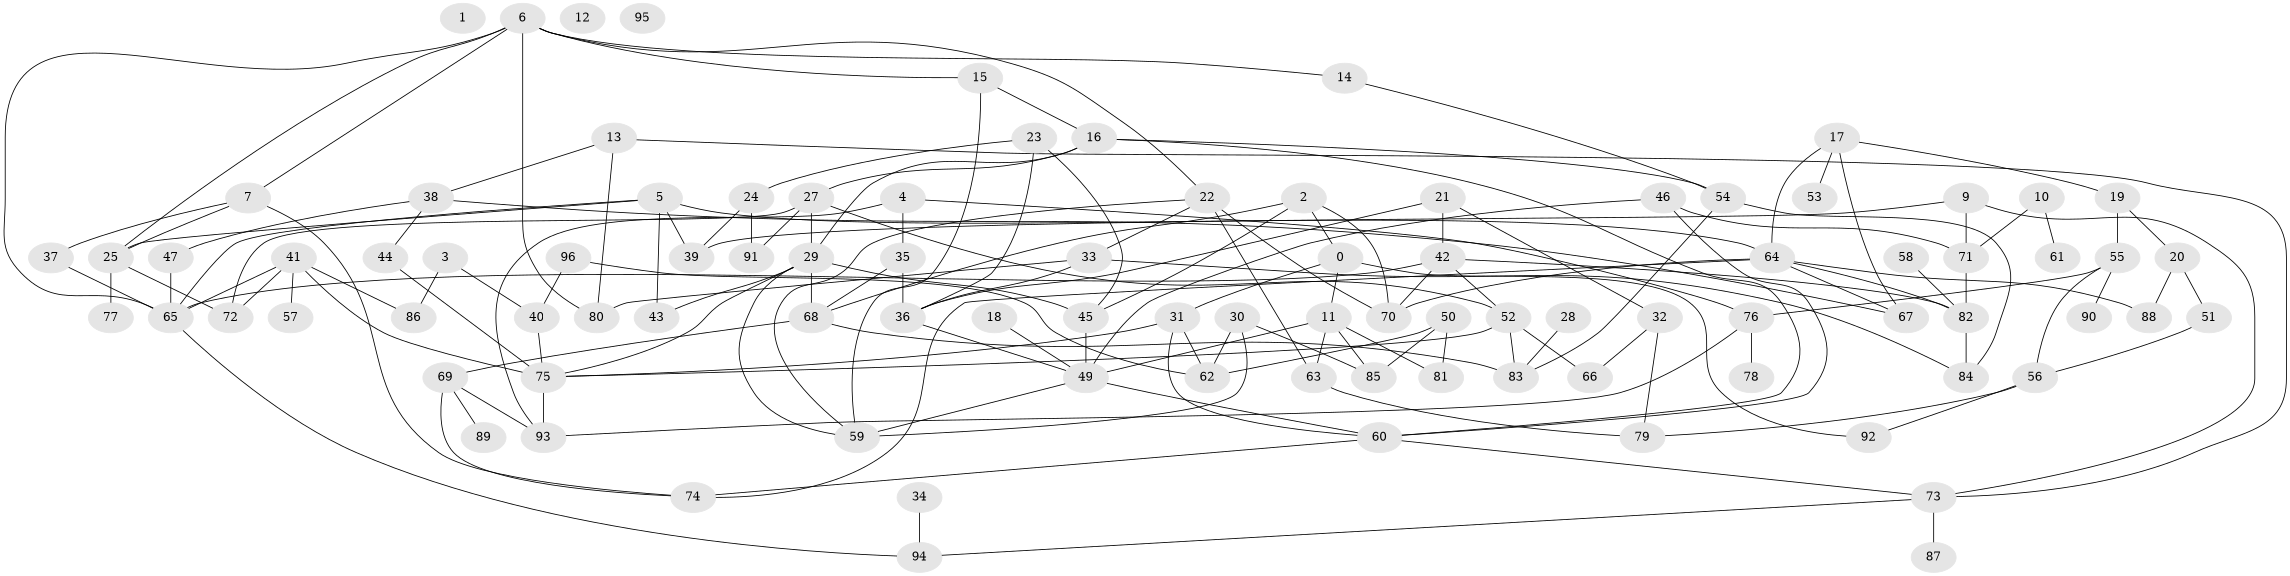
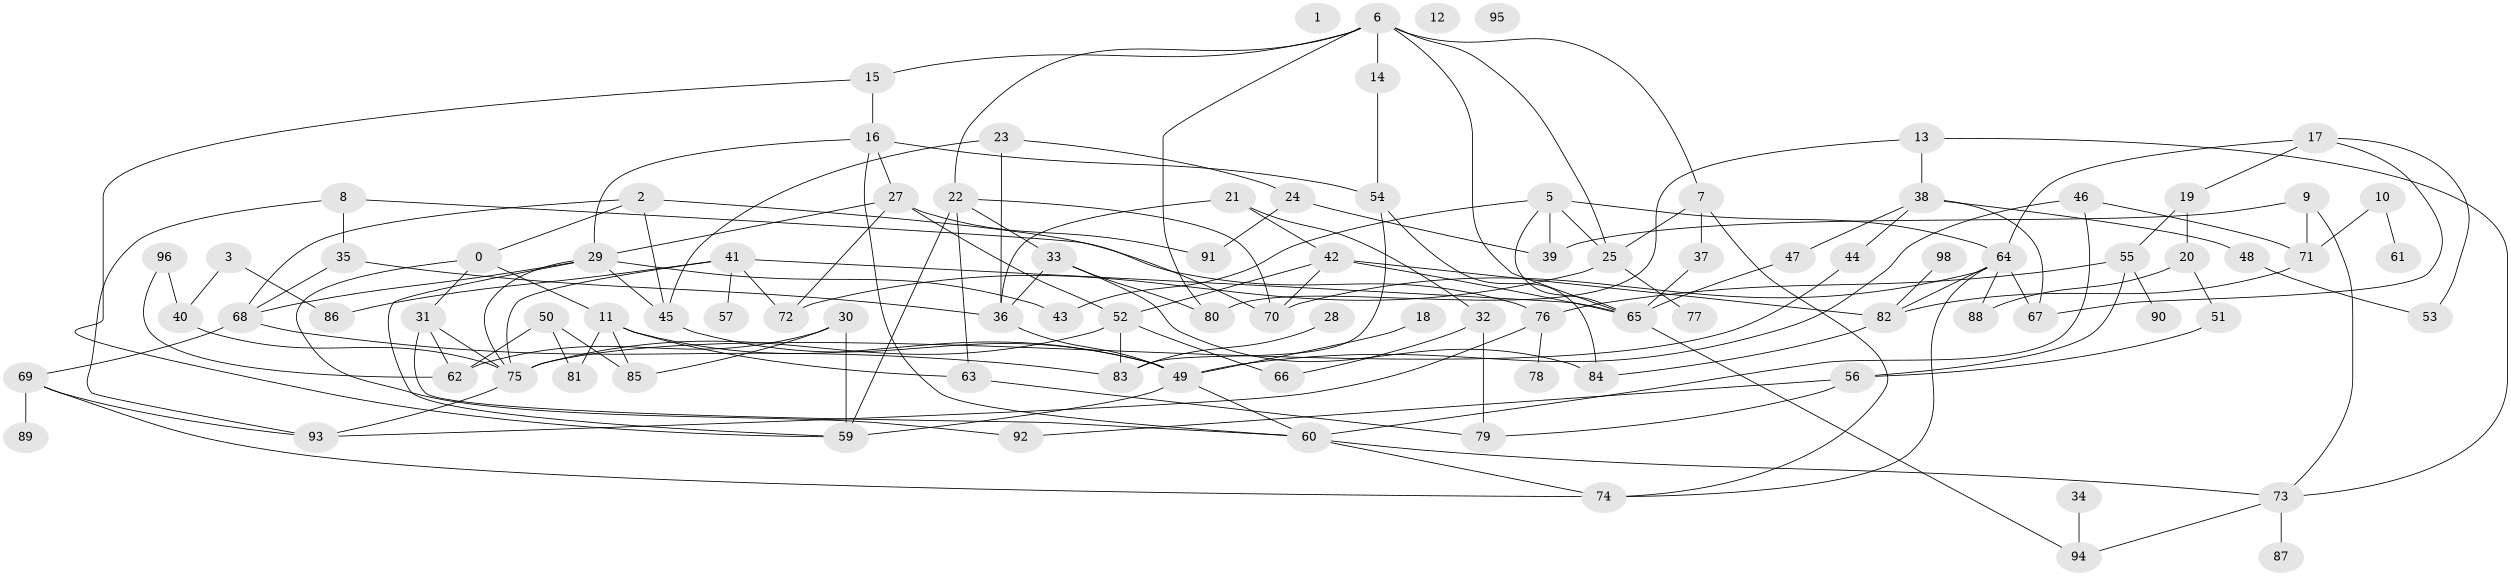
(903, 198) -> (344, 198)
(1906, 258) -> (1944, 258)
none -> (2247, 258)
